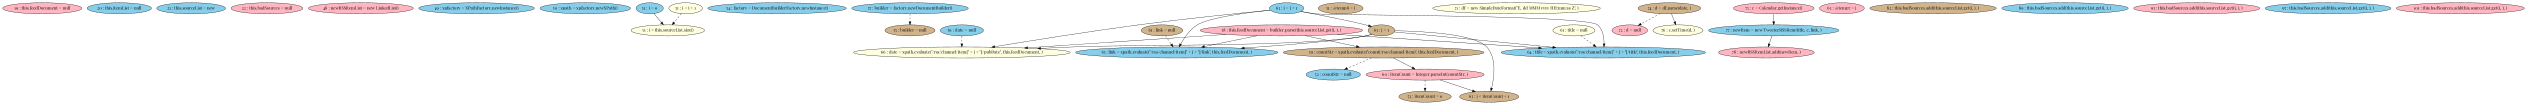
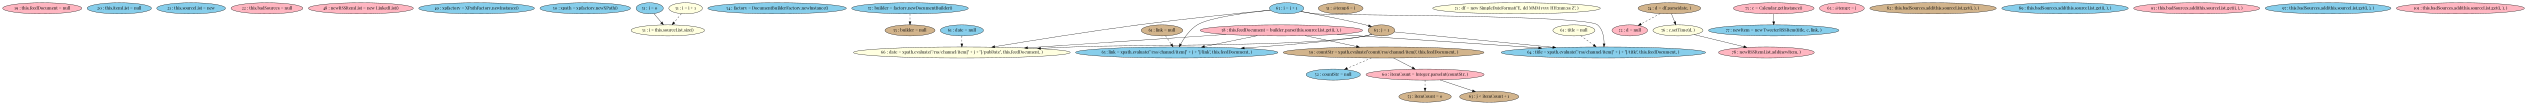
(1460, 36) -> none
(1771, 40) -> (1719, 41)
